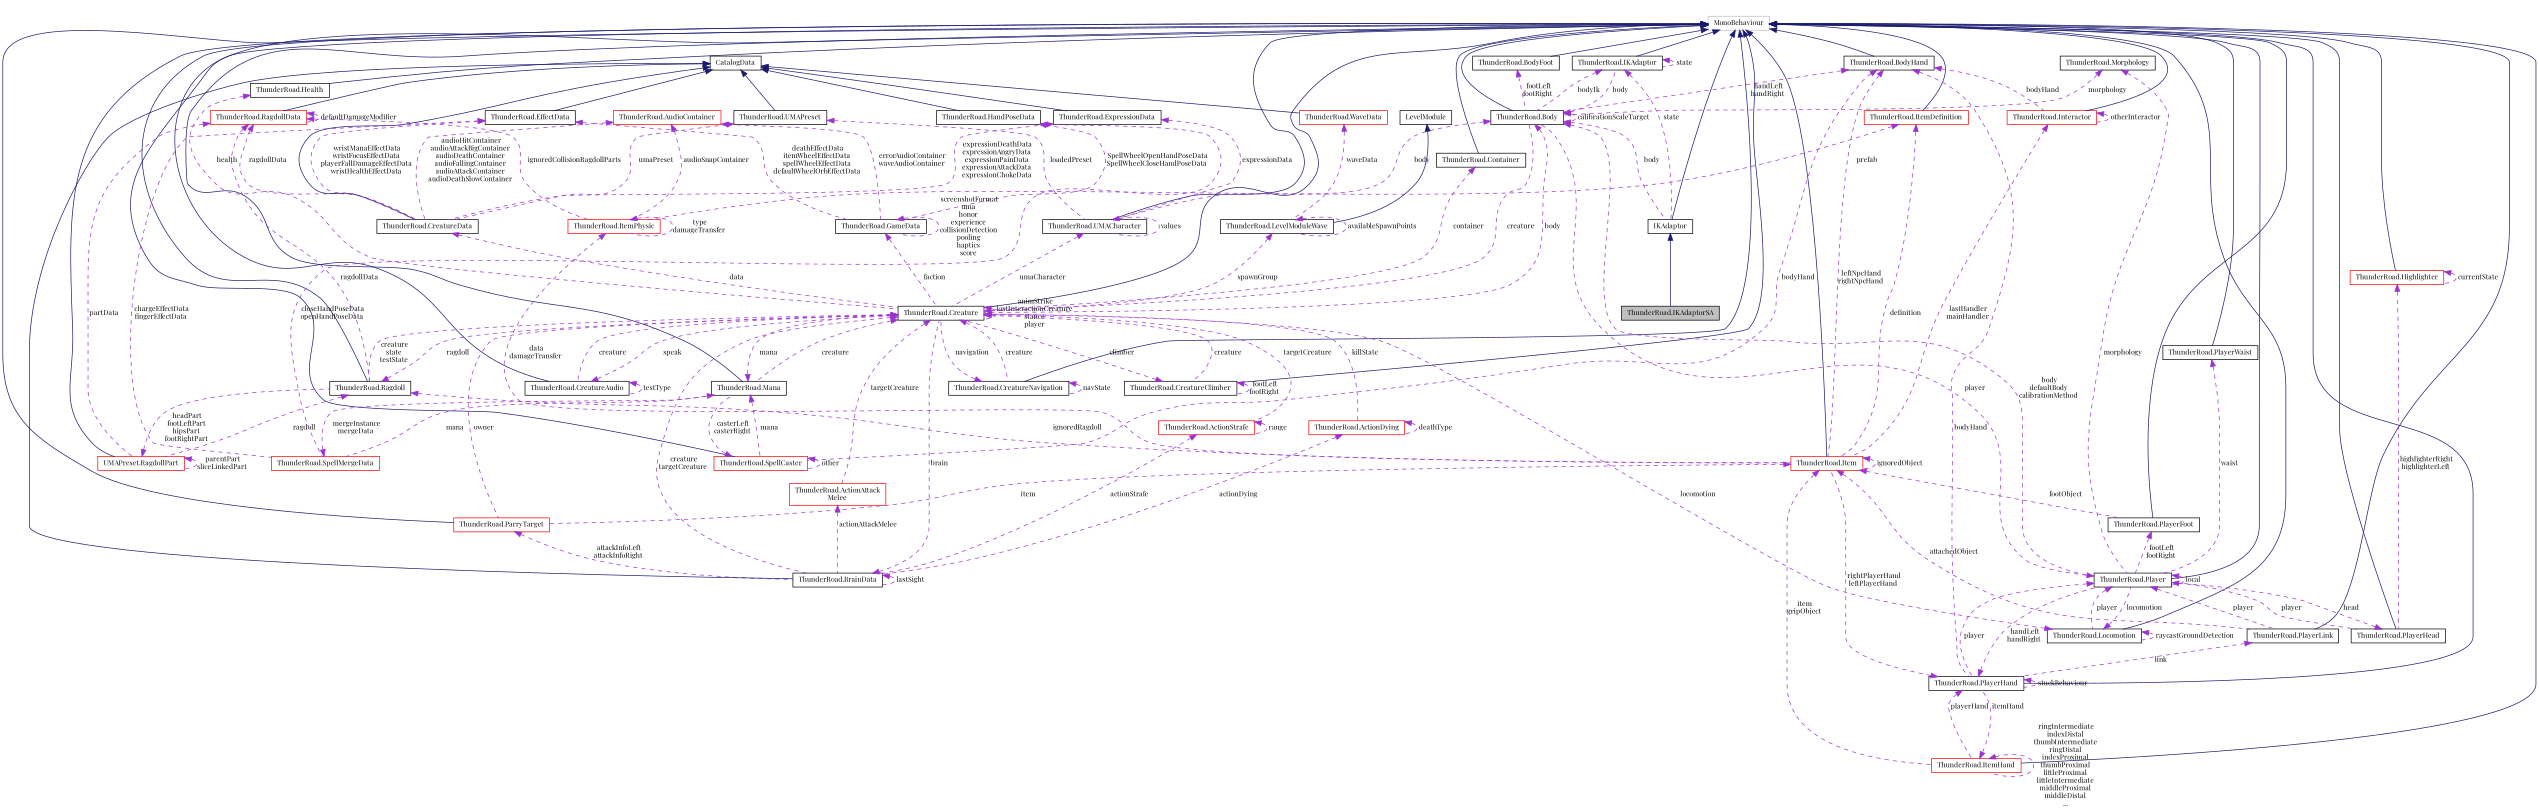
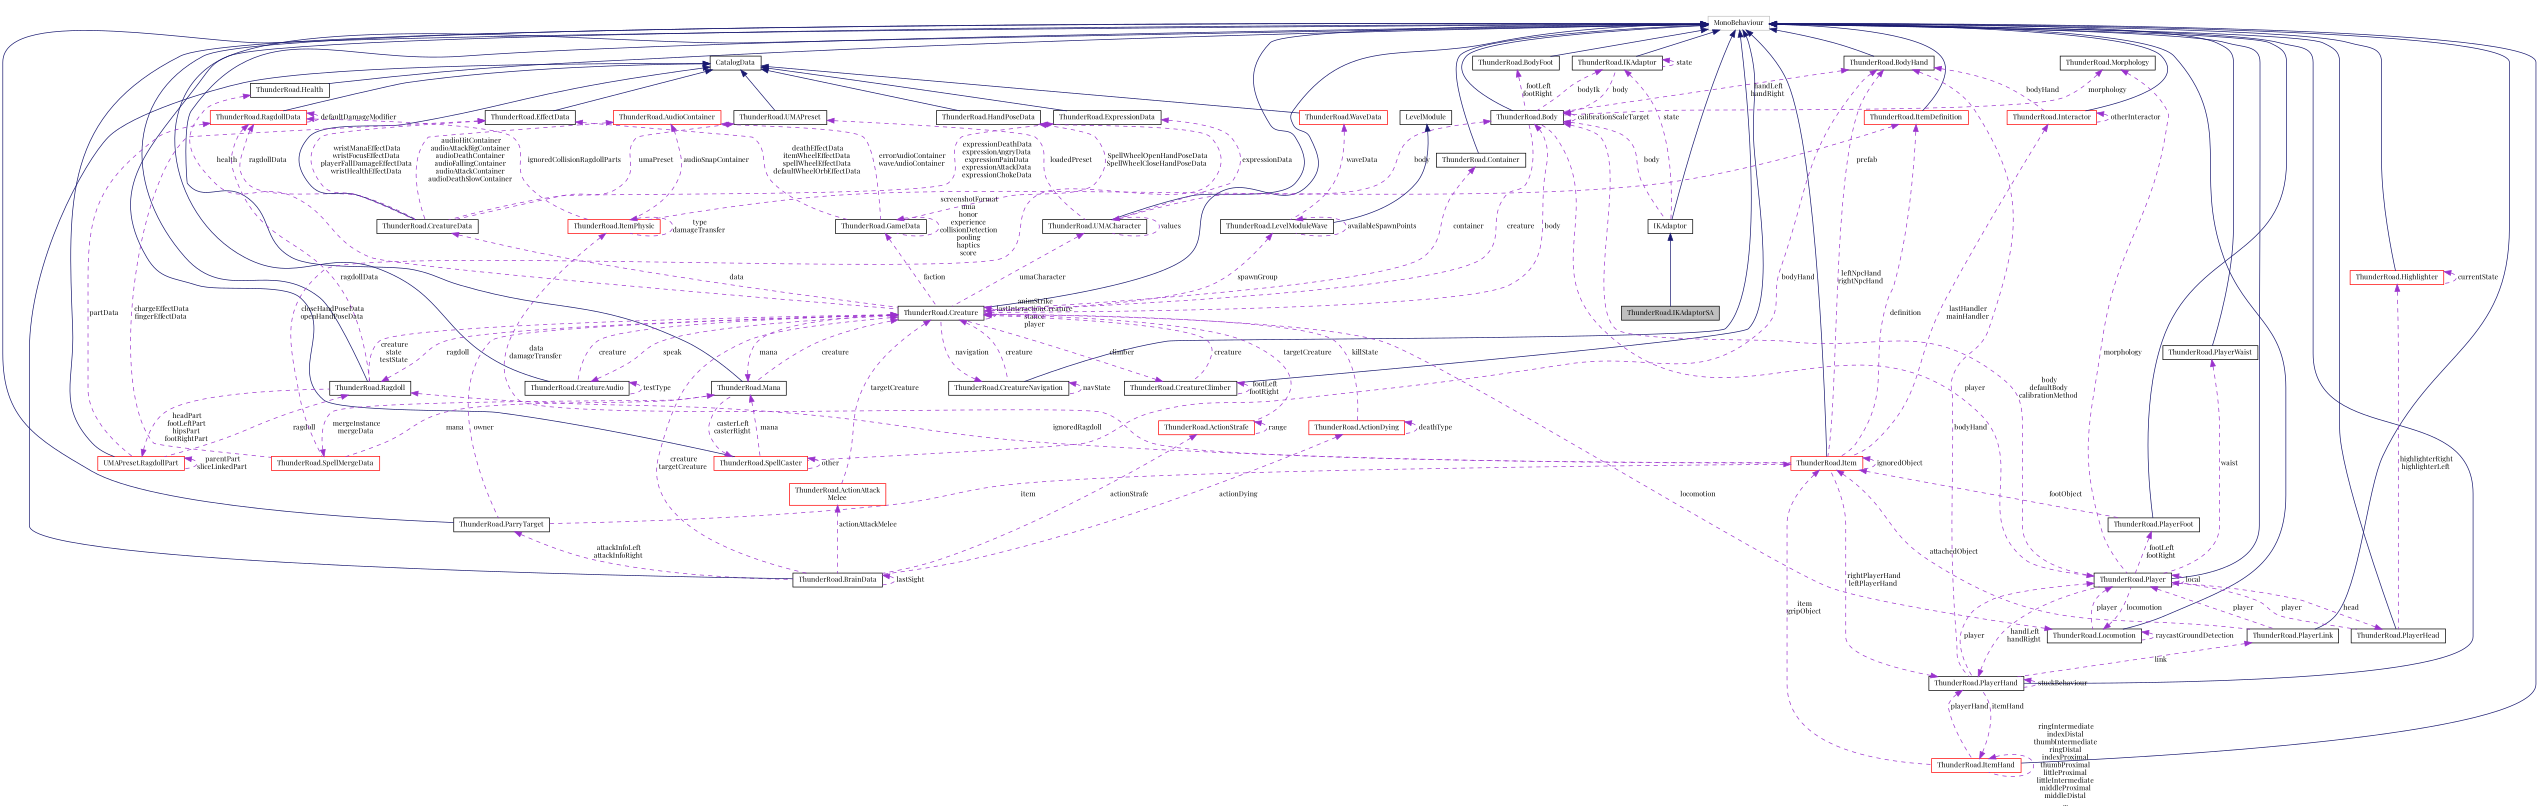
(929, 459) -> none
(502, 525) -> (502, 525)
